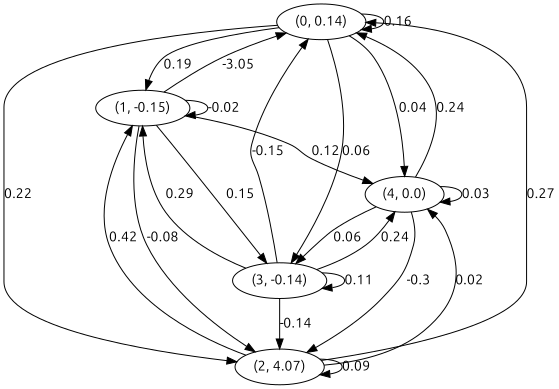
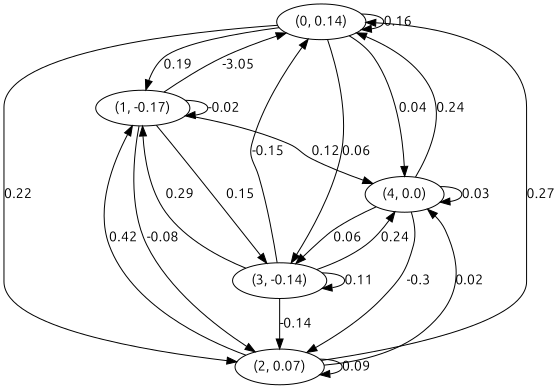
(143, 108) -> (143, 108)
(280, 367) -> (280, 367)
